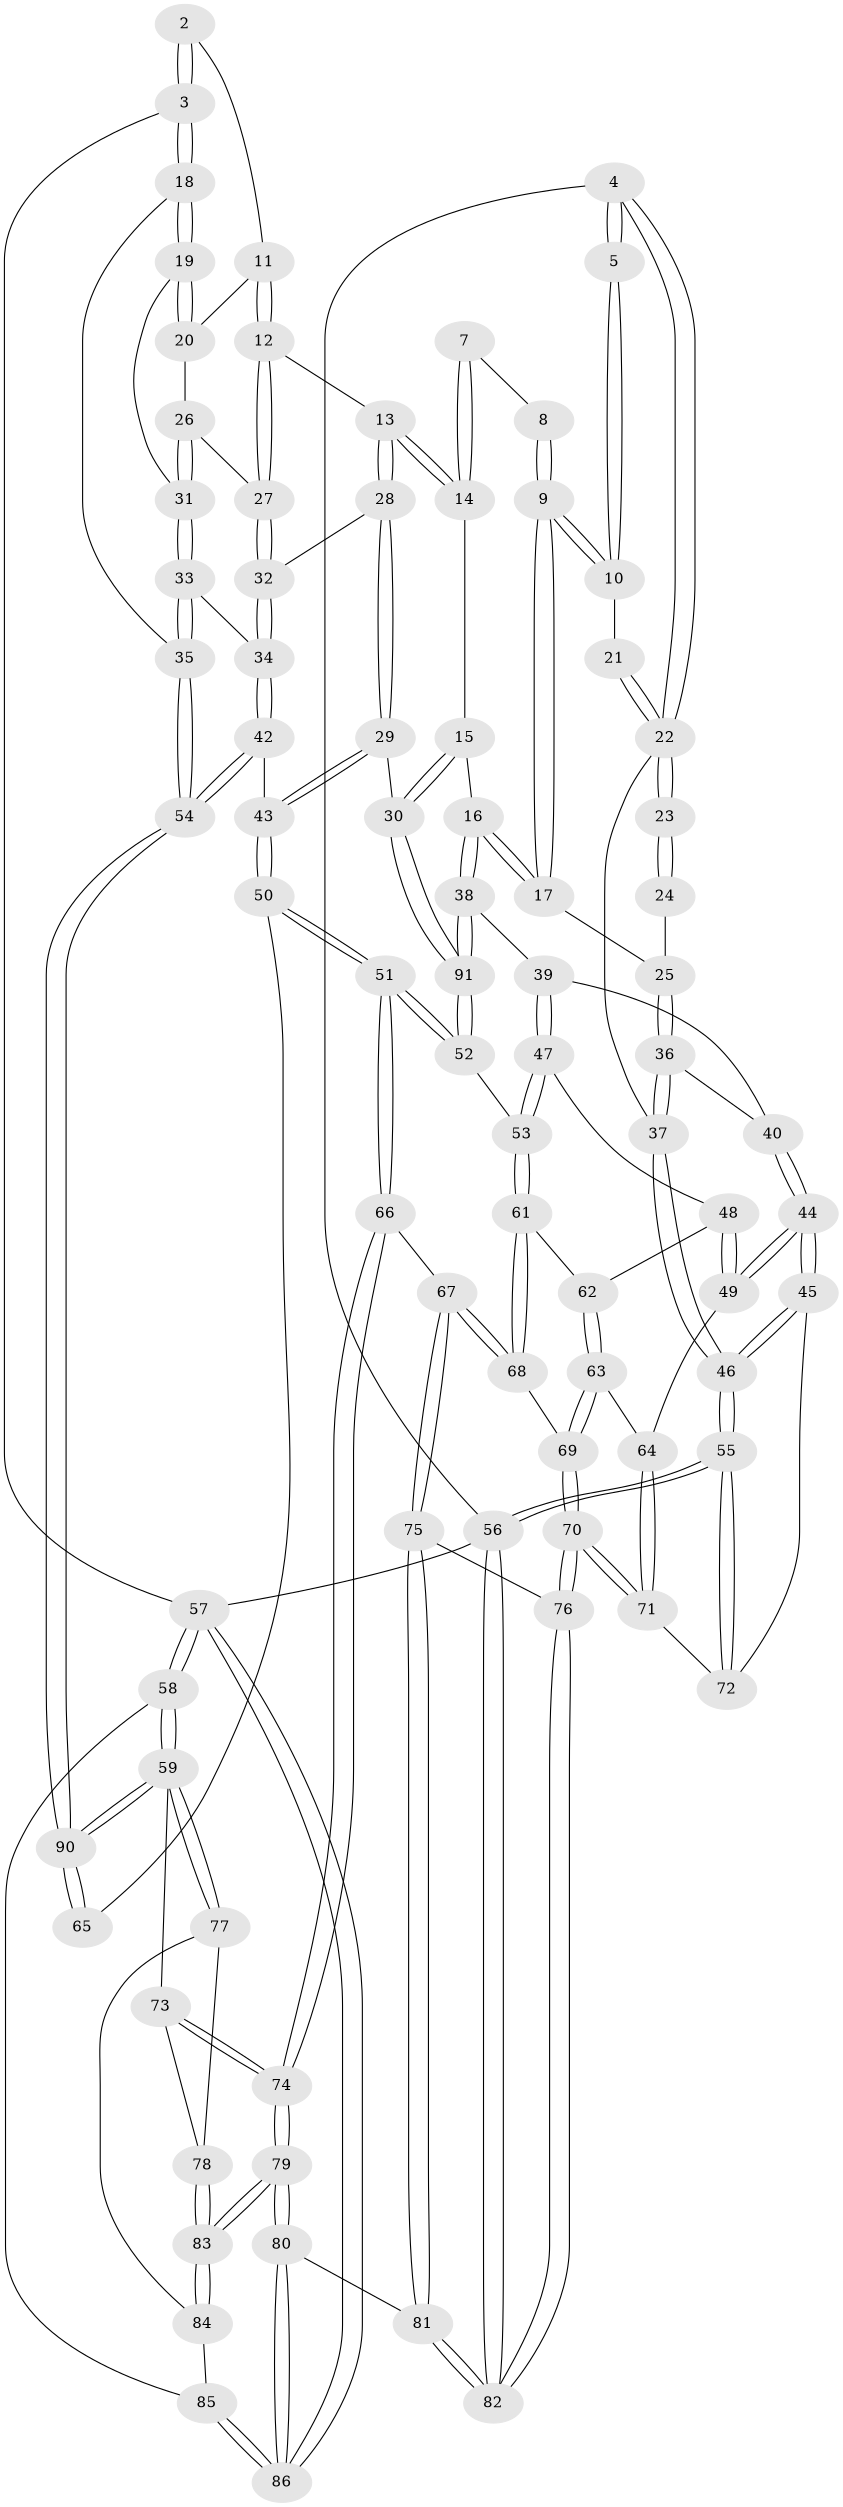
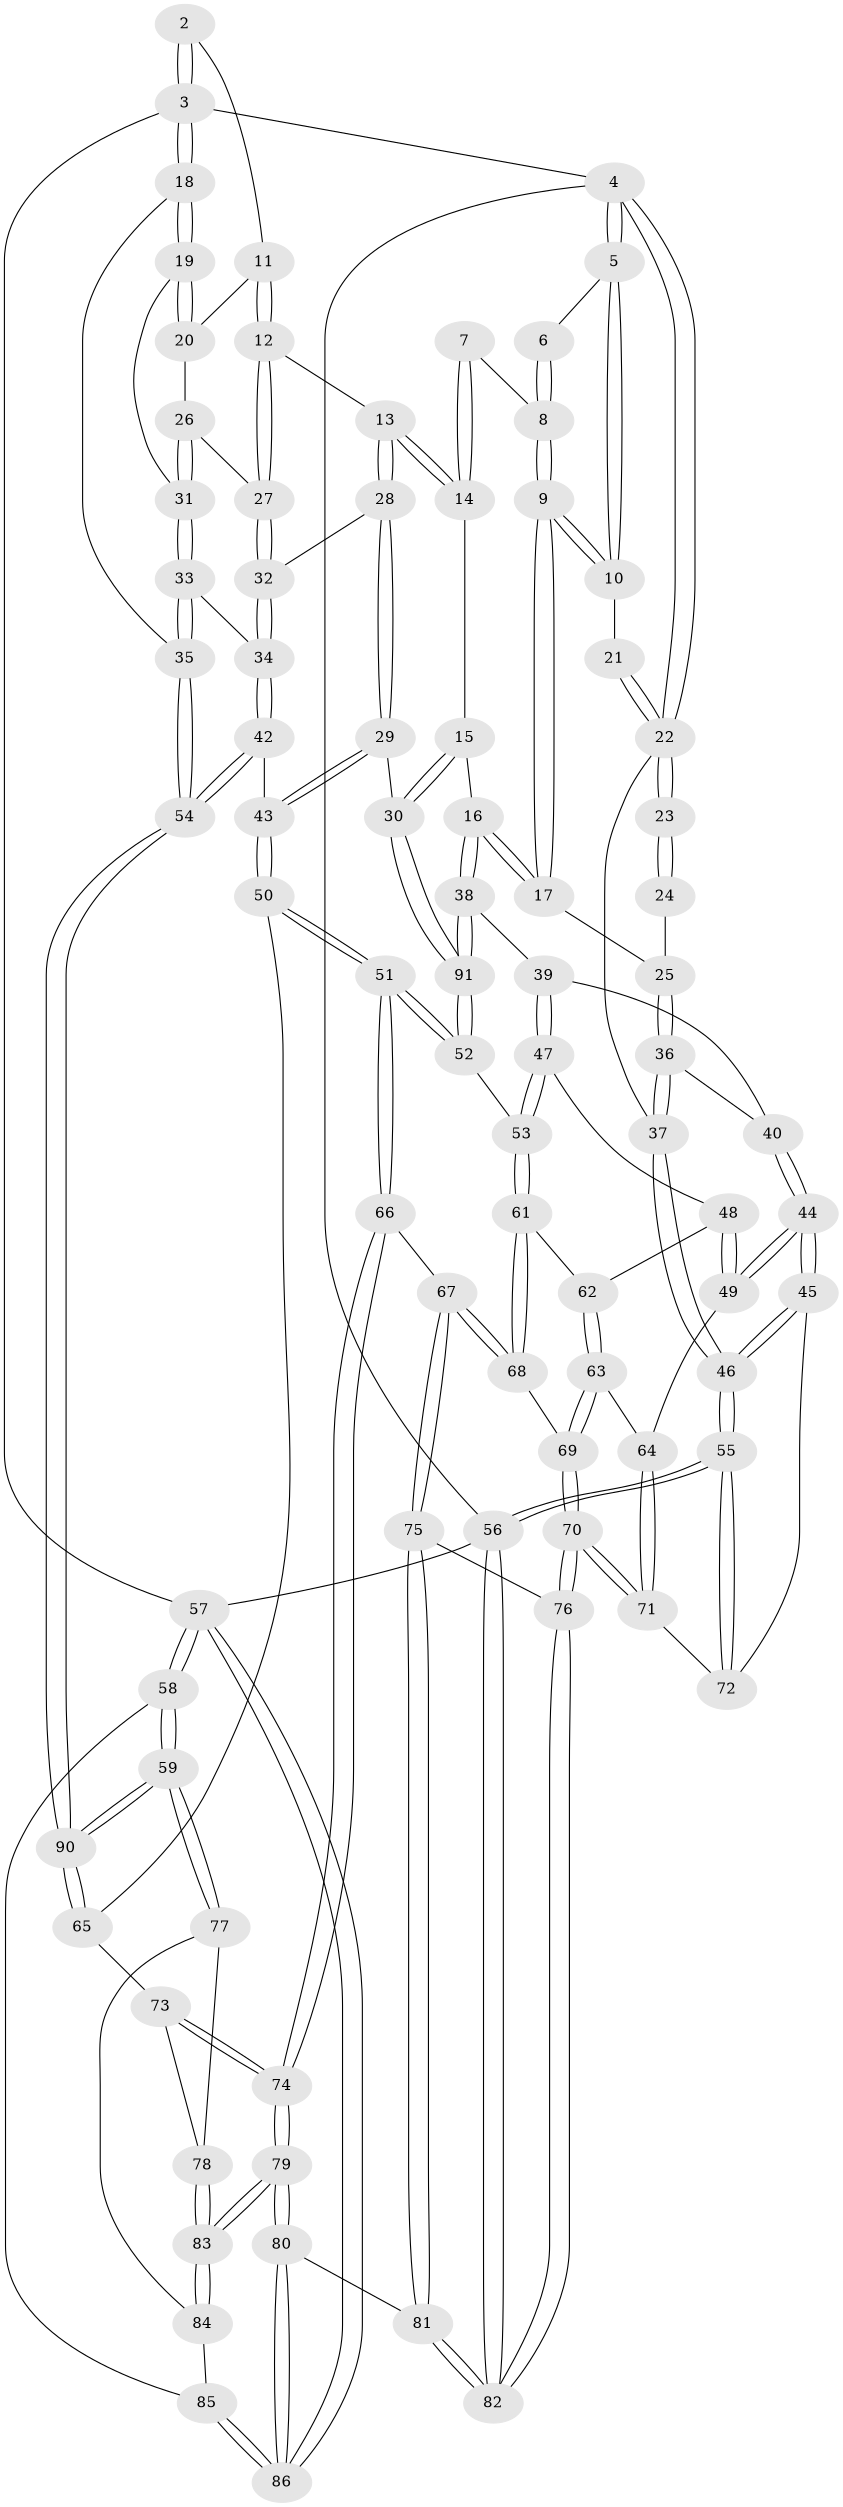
none -> (400, 143)
none -> (544, 341)
(165, 1888) -> (122, 1967)
